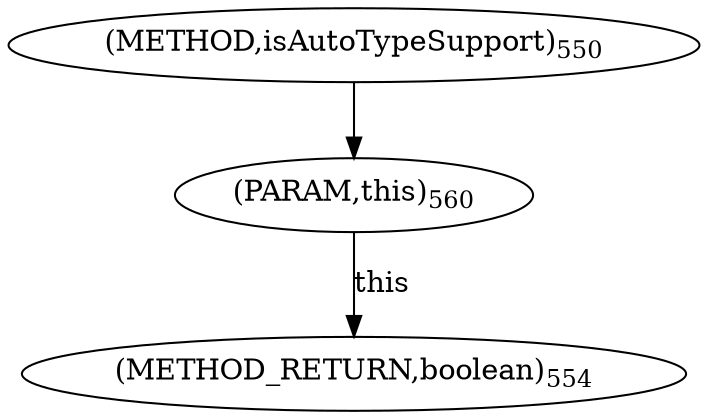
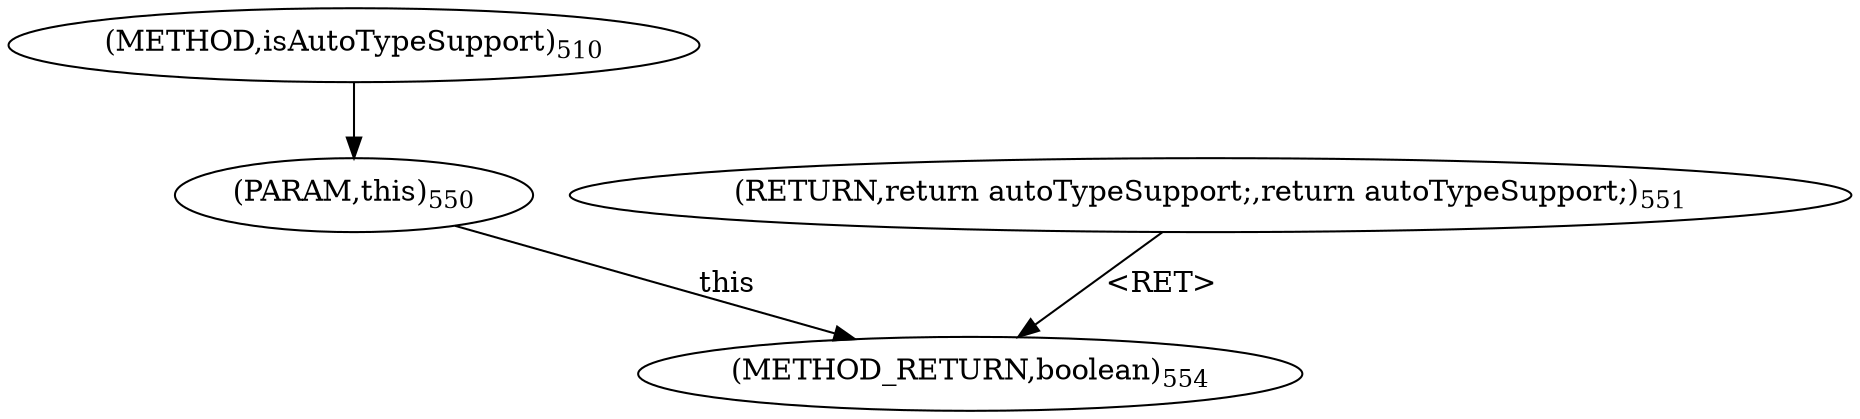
(580, 42) -> (580, 42)
(452, 192) -> (452, 192)
none -> (1211, 195)
